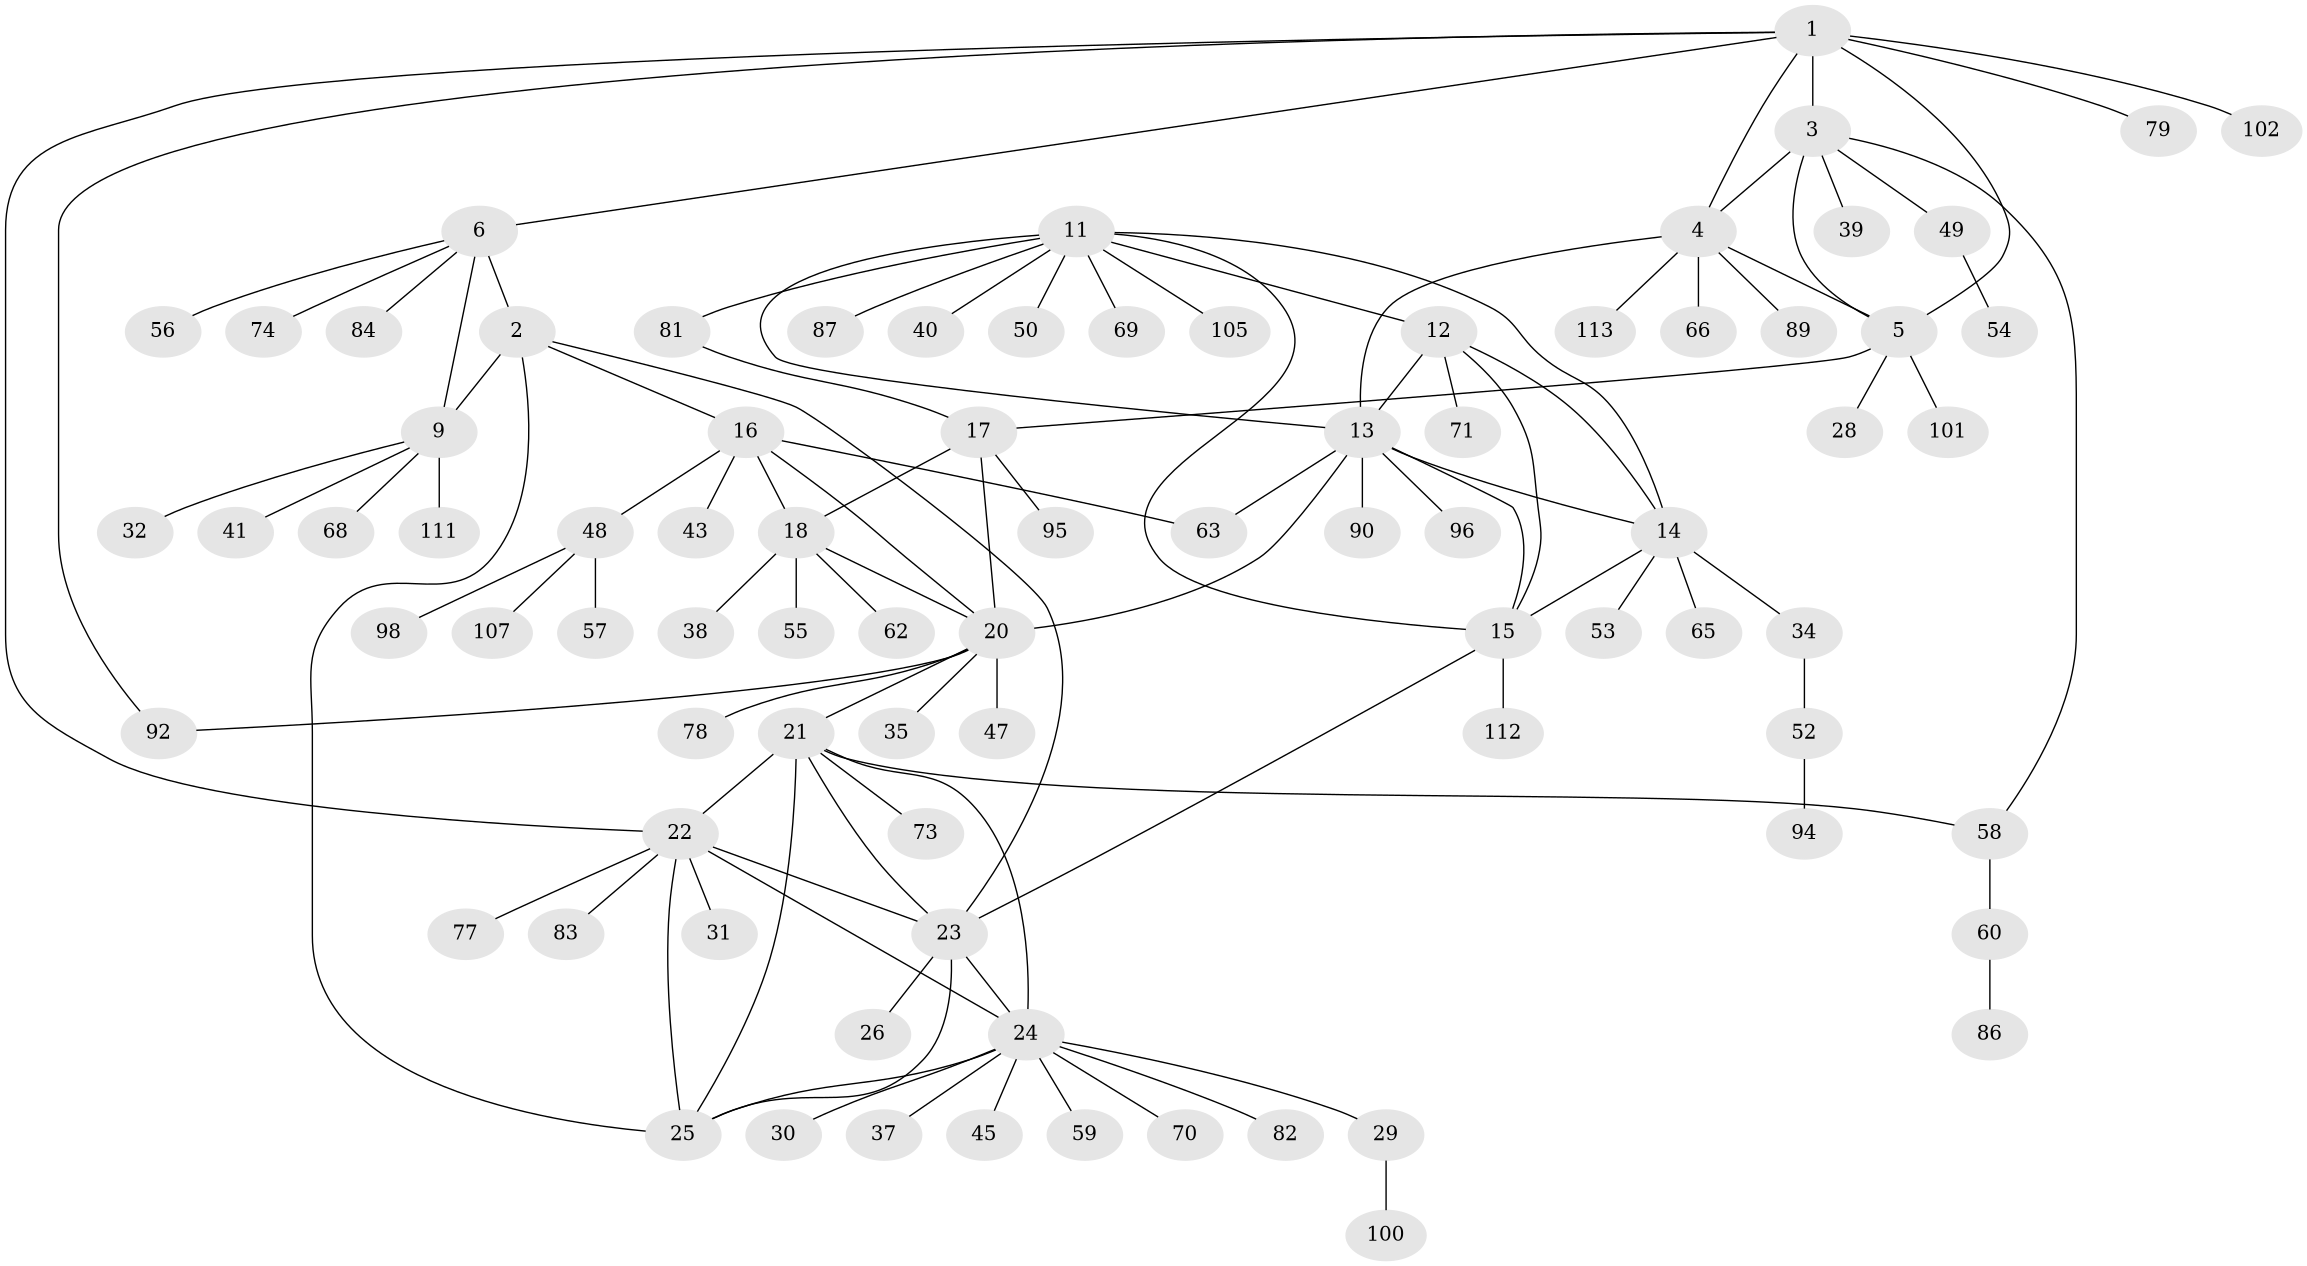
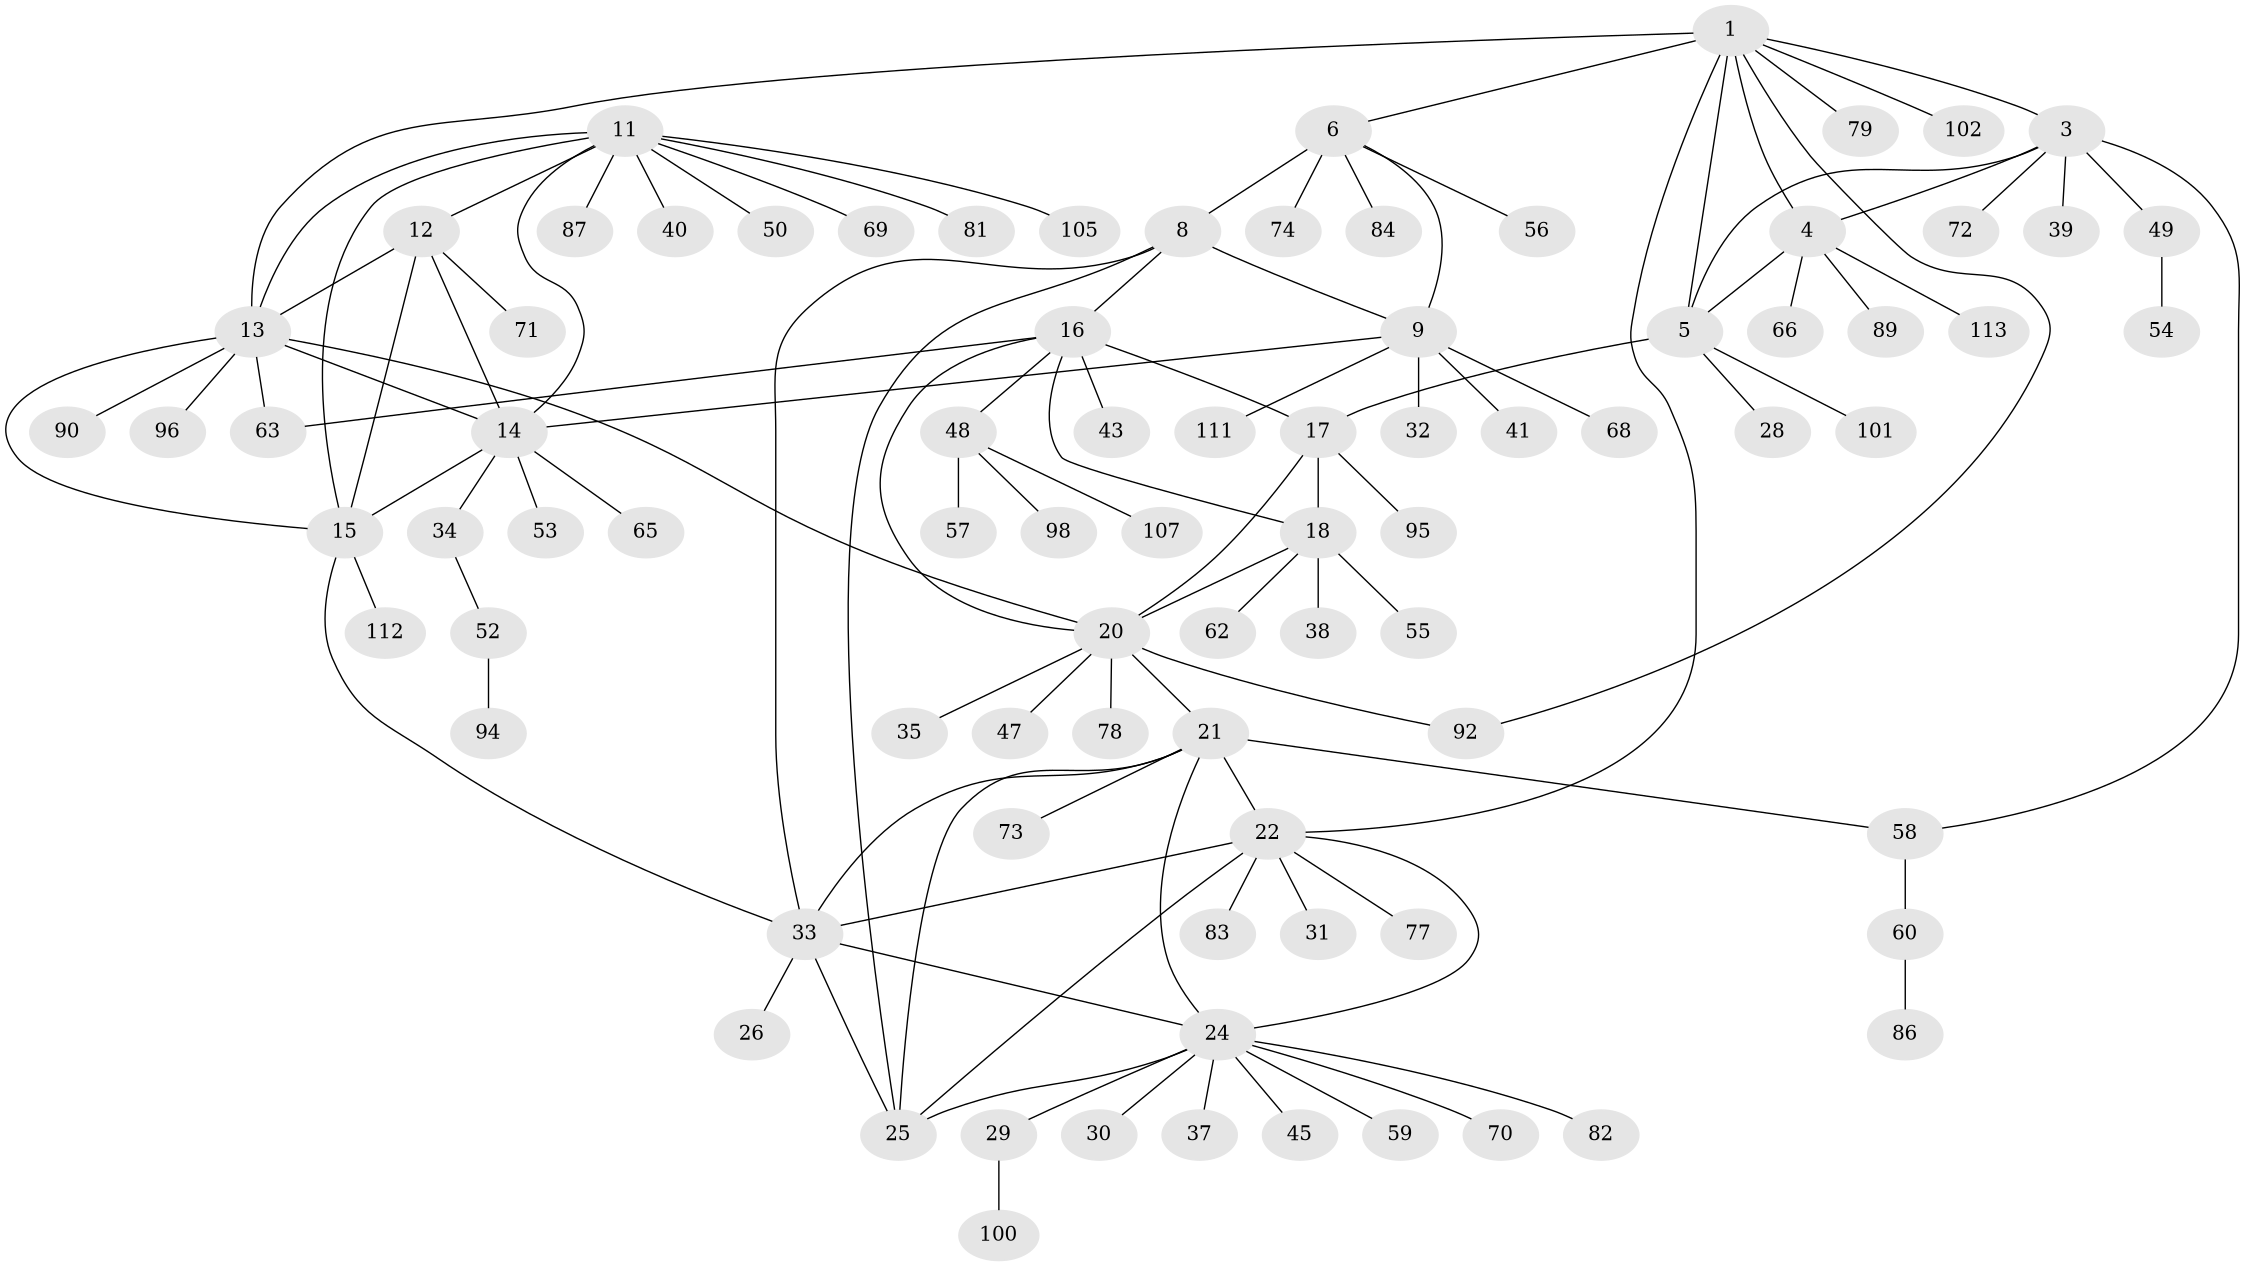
none -> (1961, 231)
(1469, 271) -> (920, 69)
(517, 332) -> (1183, 231)
(826, 382) -> (1198, 379)
none -> (964, 382)
(950, 934) -> (805, 934)
